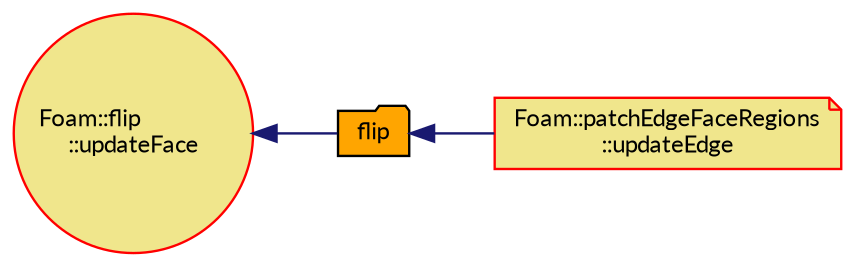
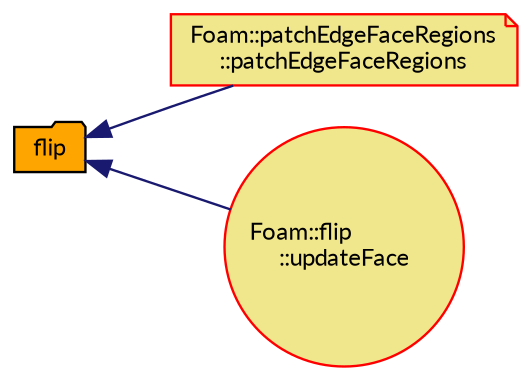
(307, 133) -> (170, 189)
(668, 133) -> (344, 50)
